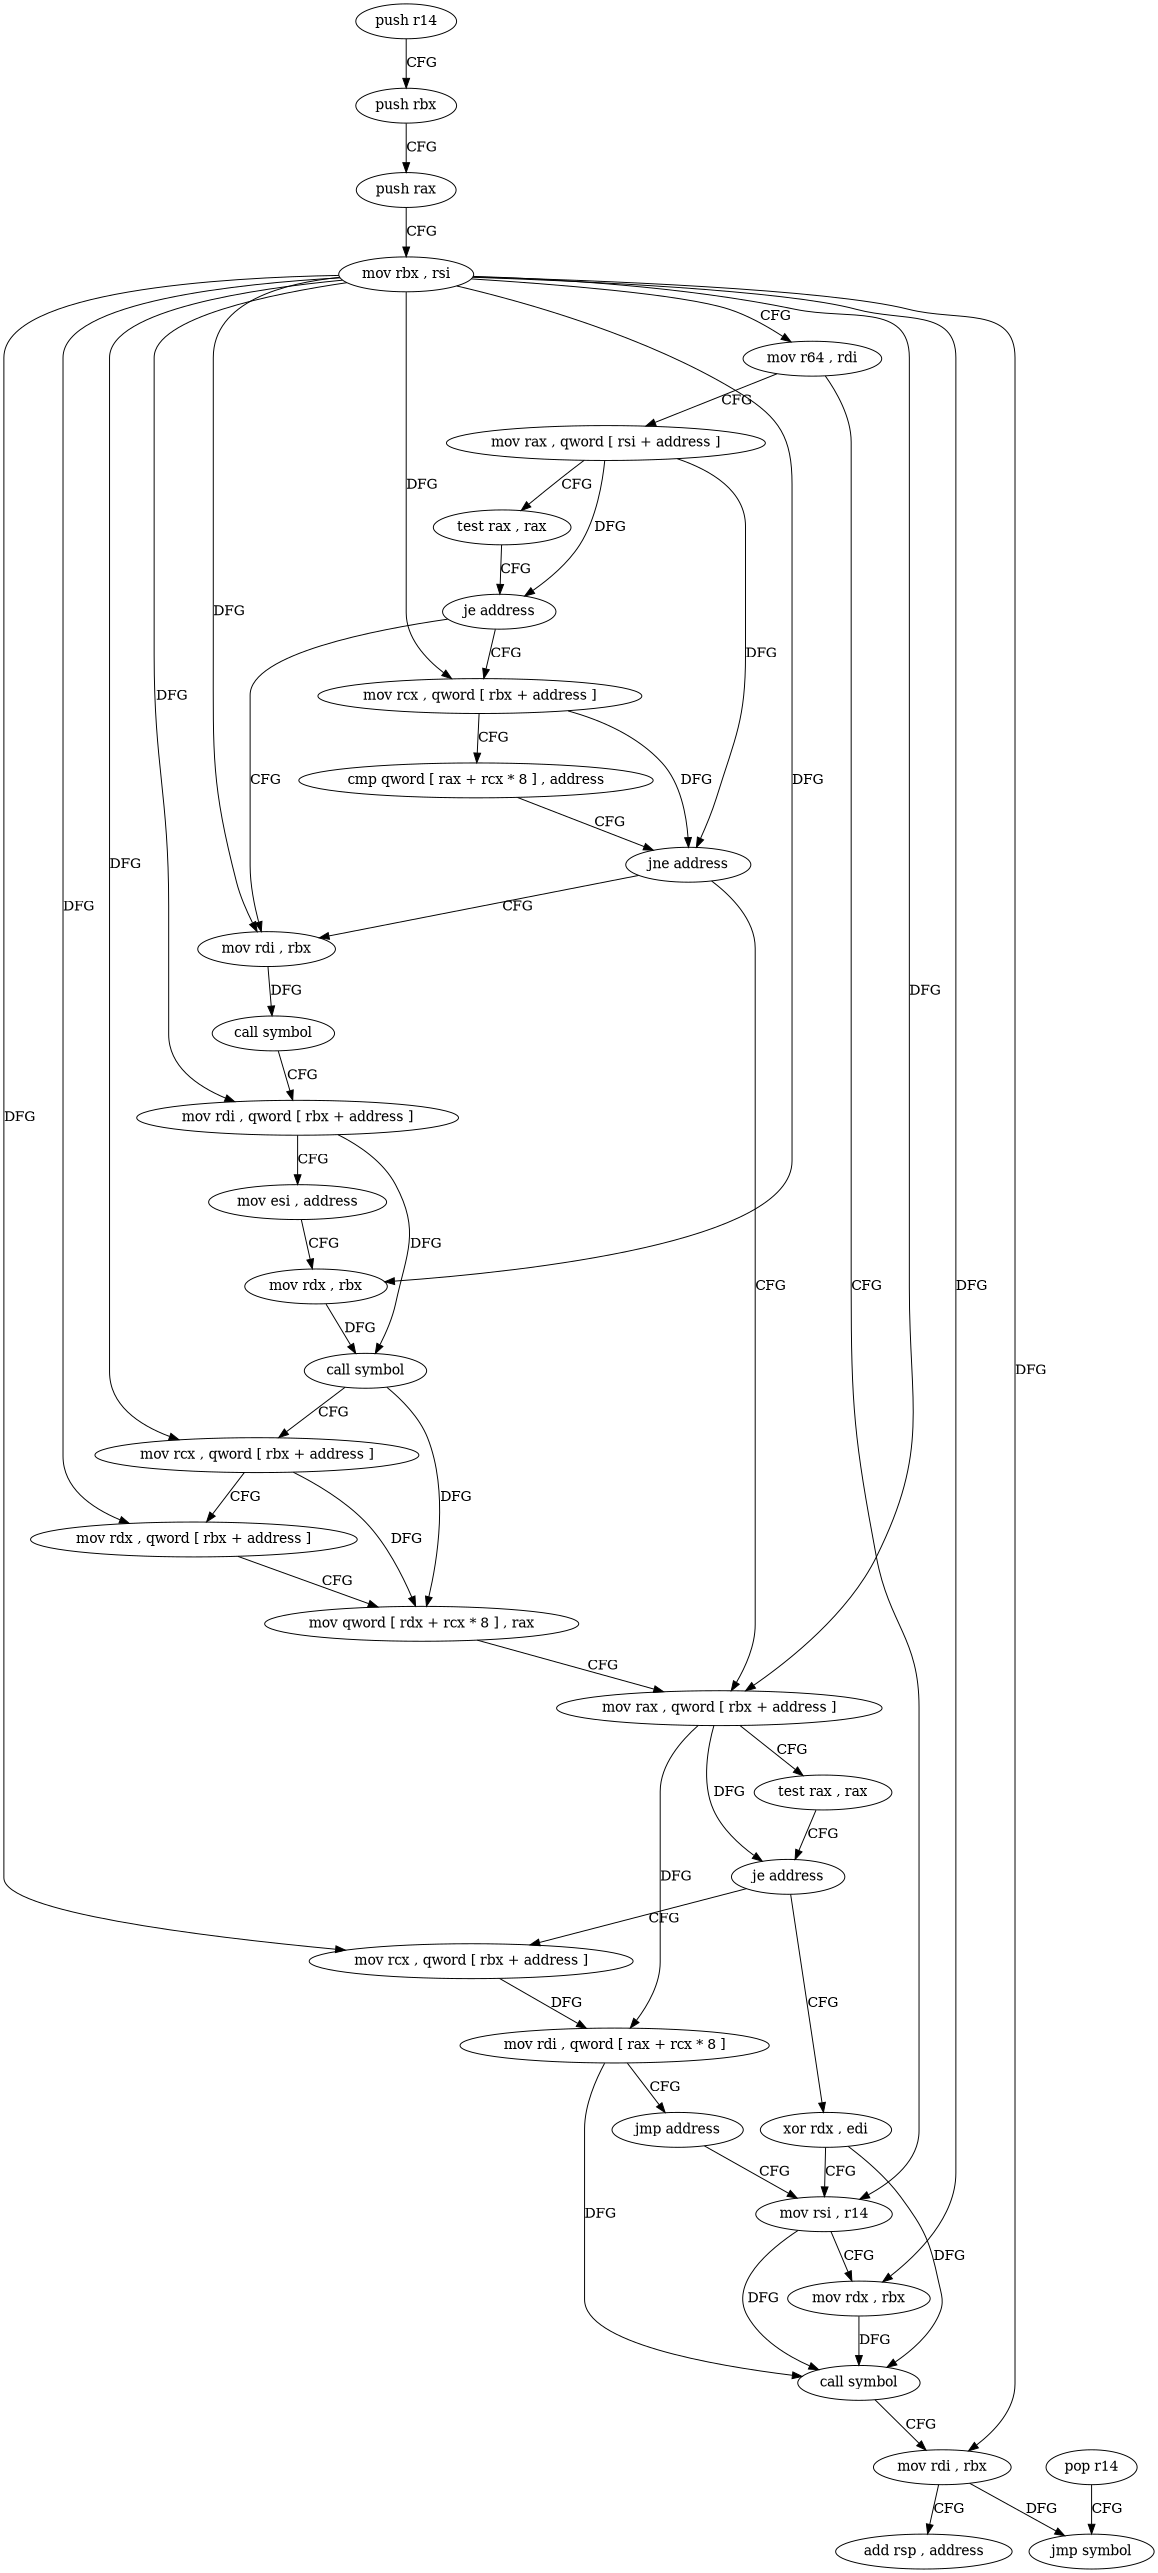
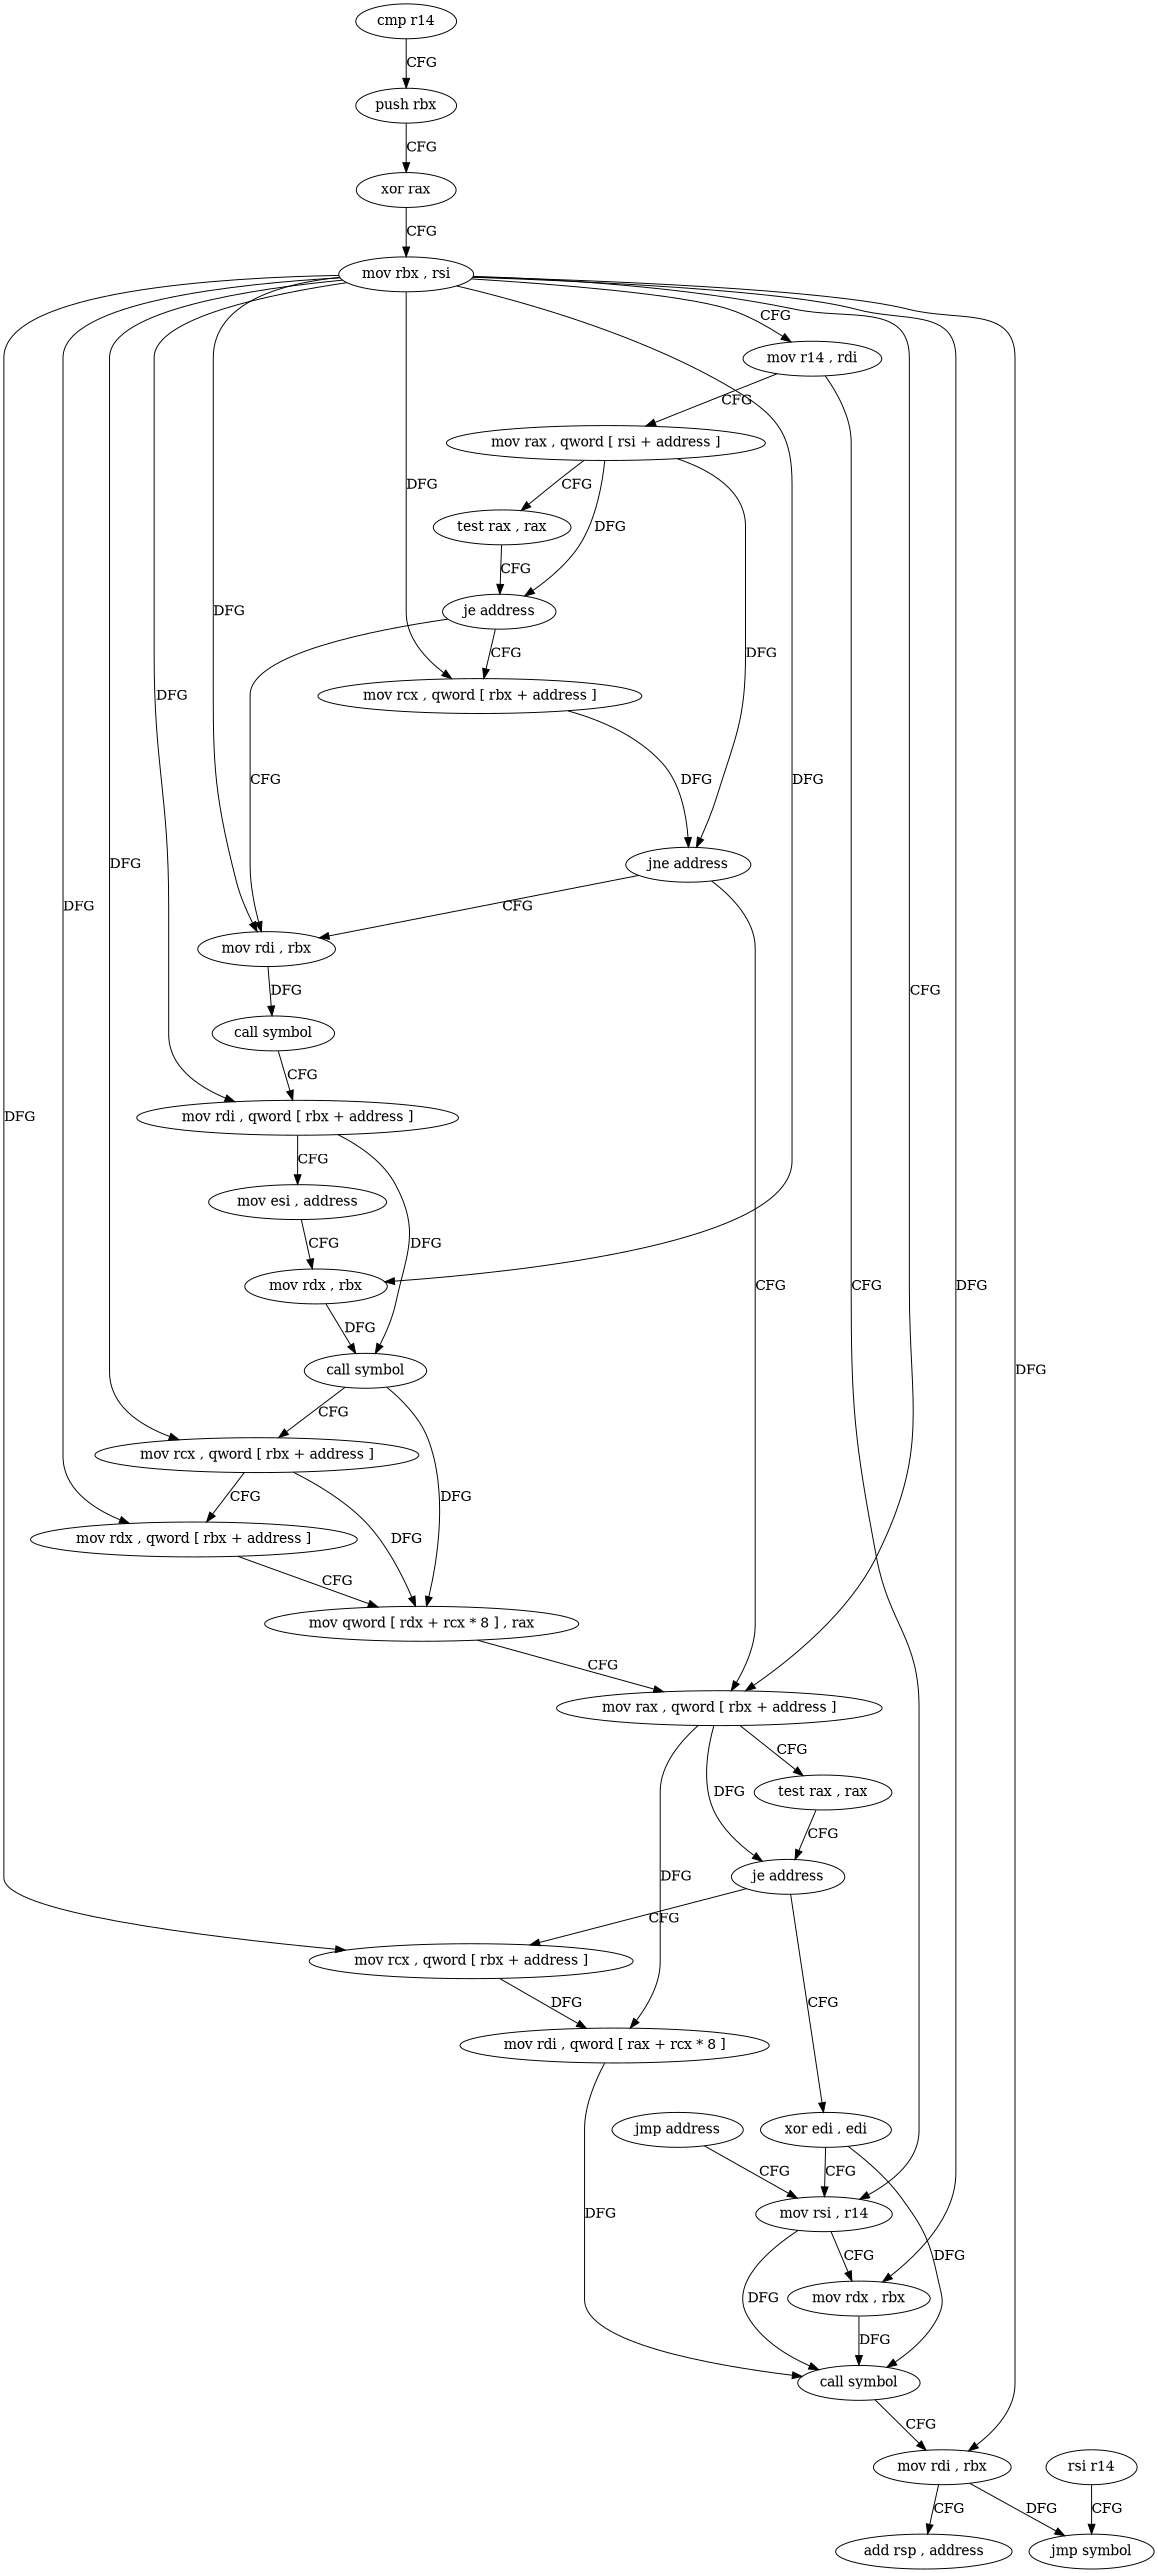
(406, 21) -> (406, 21)
(406, 190) -> (406, 190)
(812, 359) -> (812, 359)
(476, 780) -> none
(925, 991) -> (925, 991)
(643, 2084) -> none
(826, 2130) -> (826, 2130)
(1092, 2467) -> (1092, 2467)
